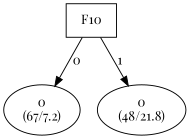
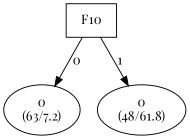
(42, 110) -> (42, 110)
(142, 110) -> (142, 110)
